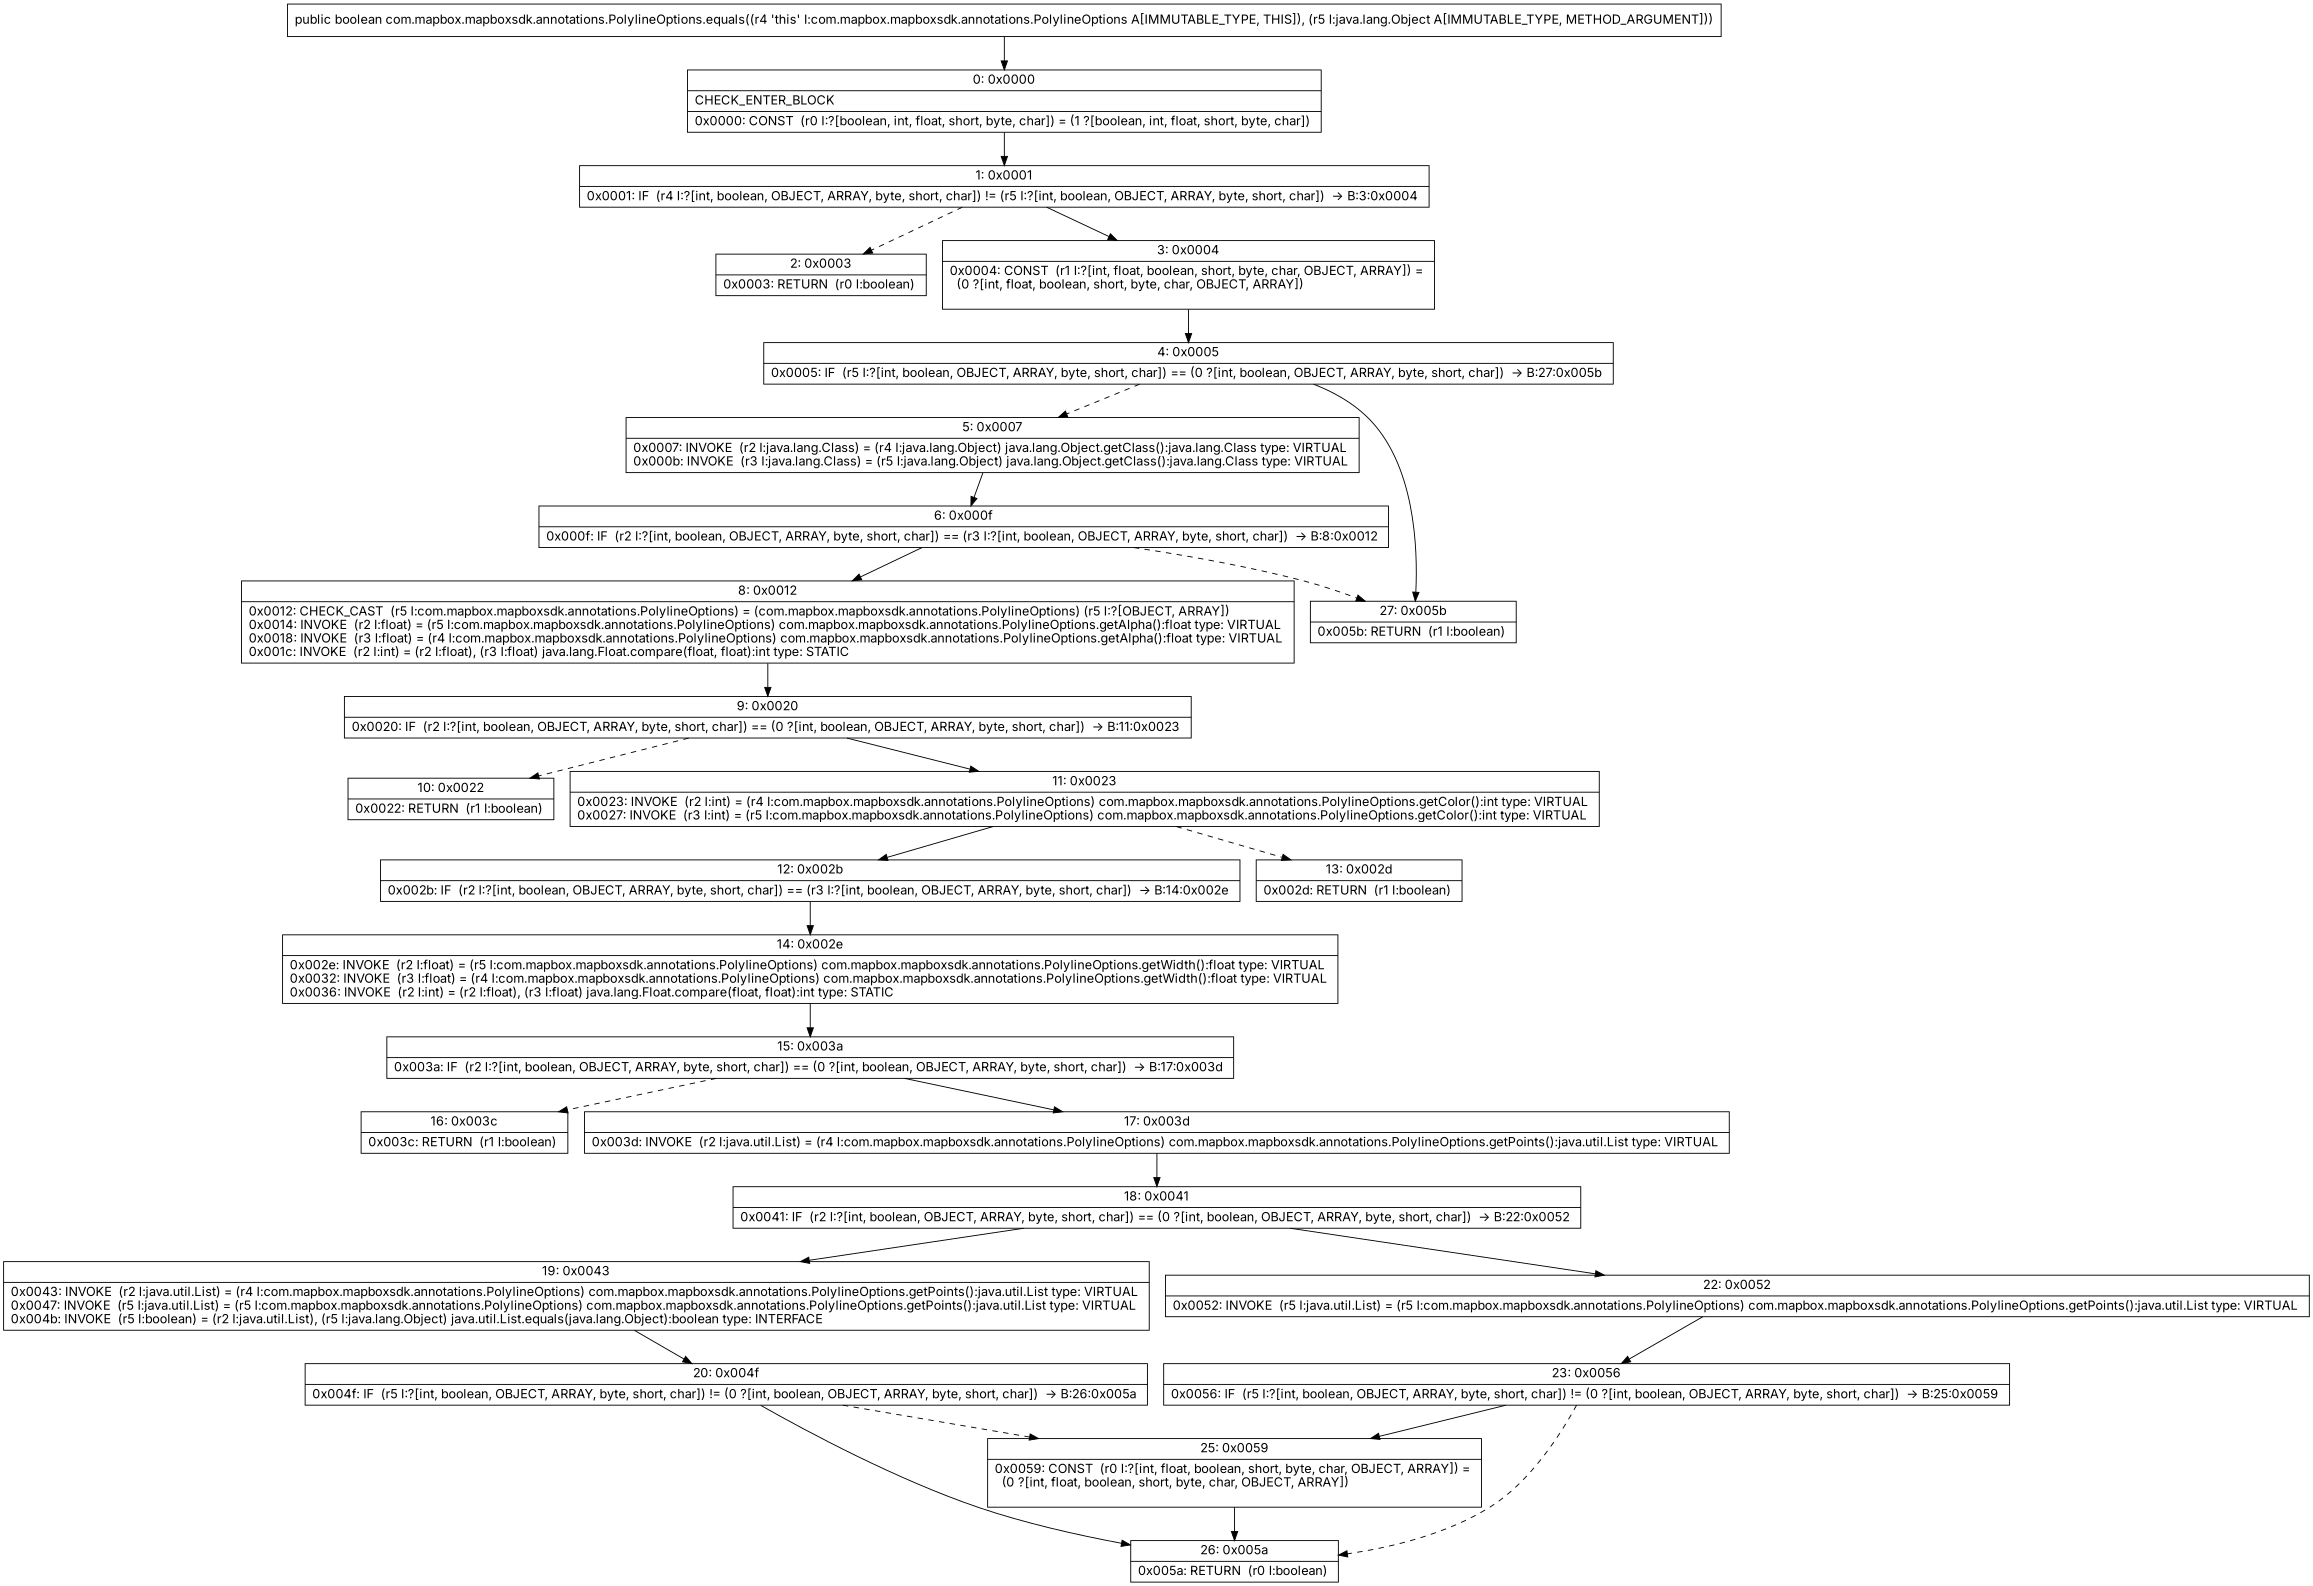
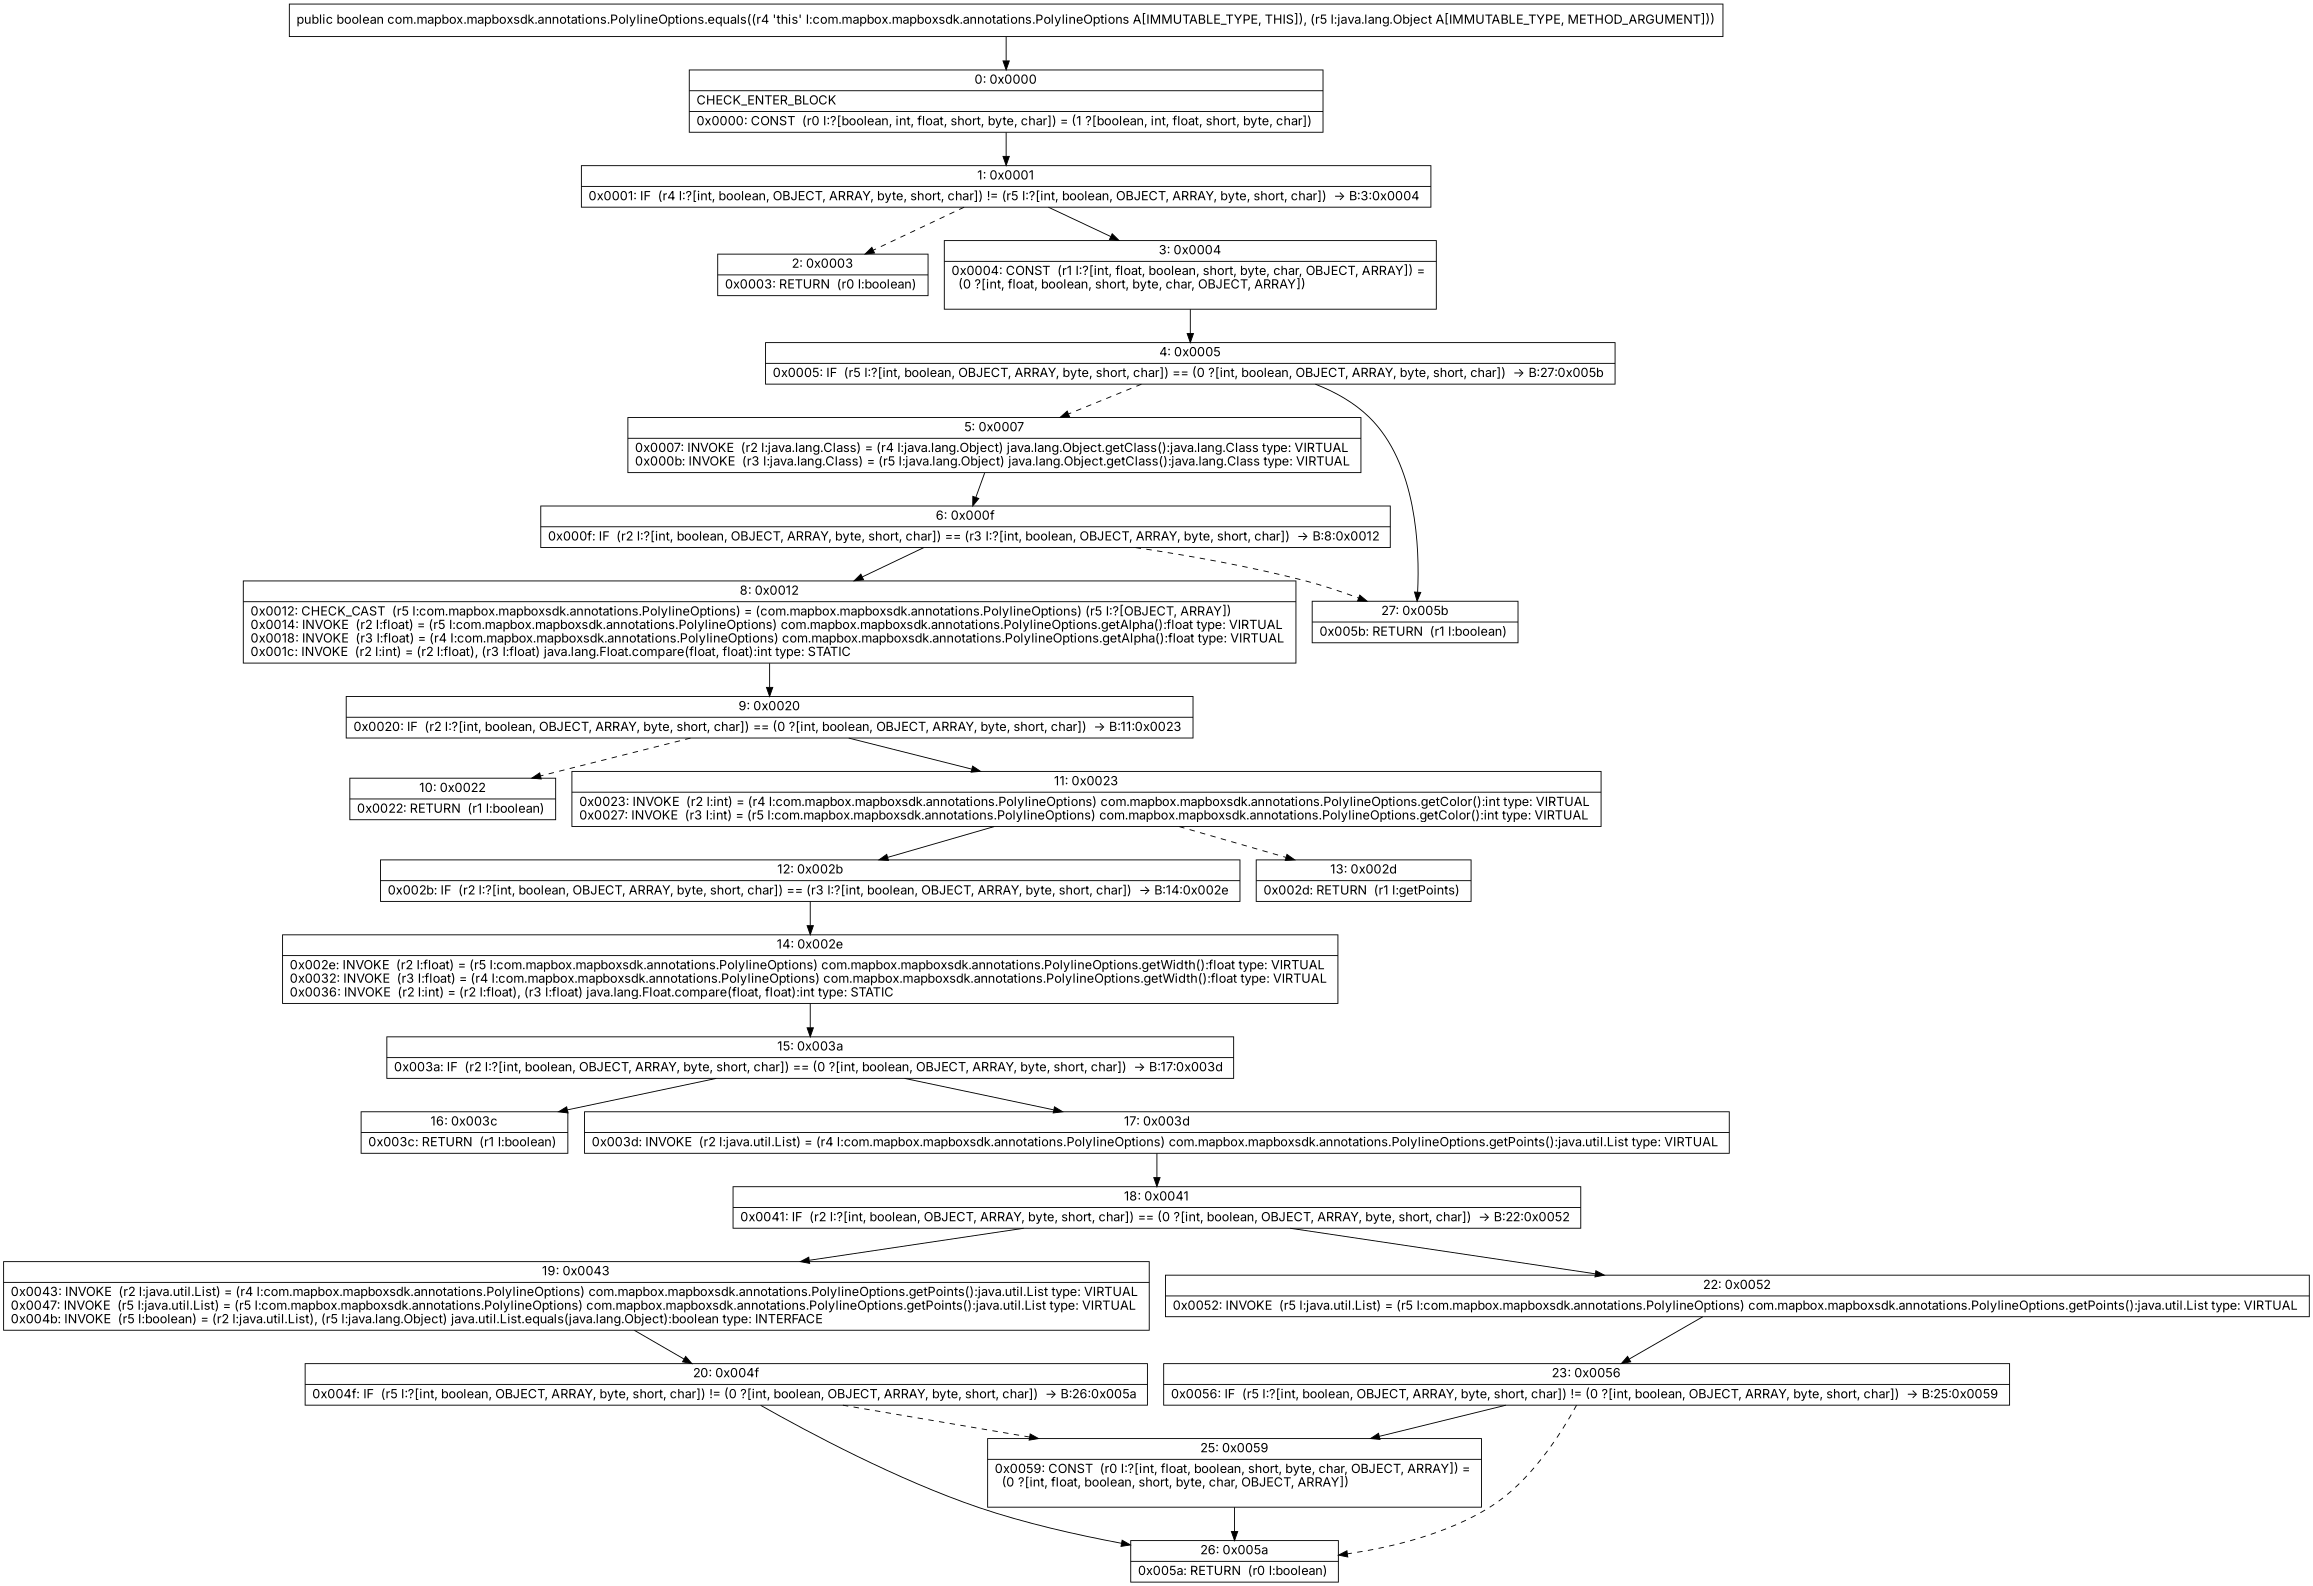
(1359, 891) -> (1364, 891)
(642, 1094) -> (642, 1094)
